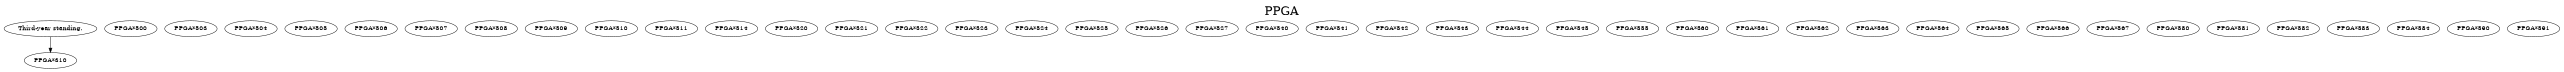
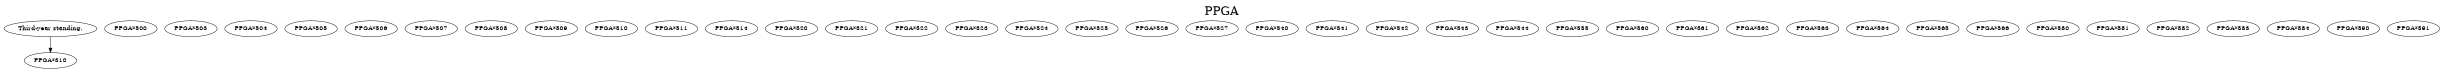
(1572, 29) -> none
(2113, 29) -> none
